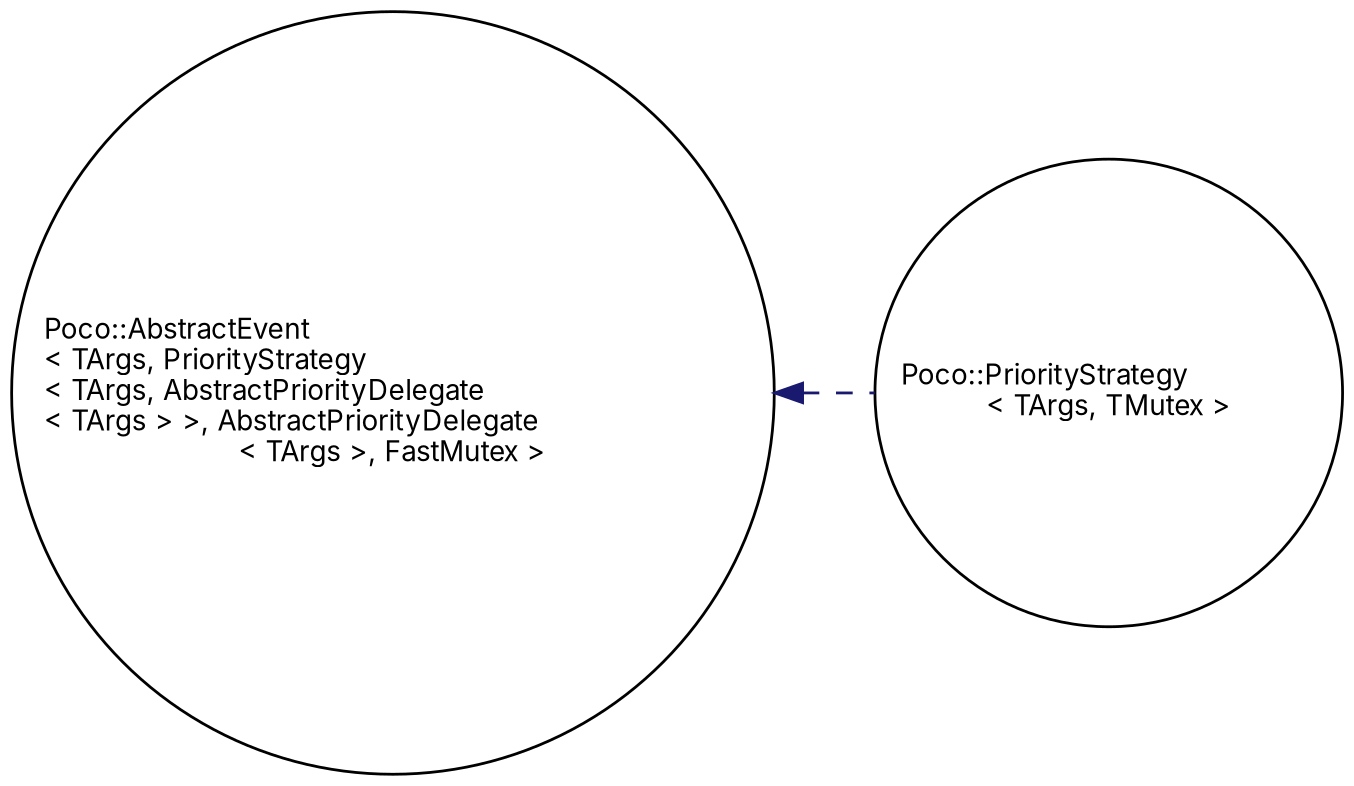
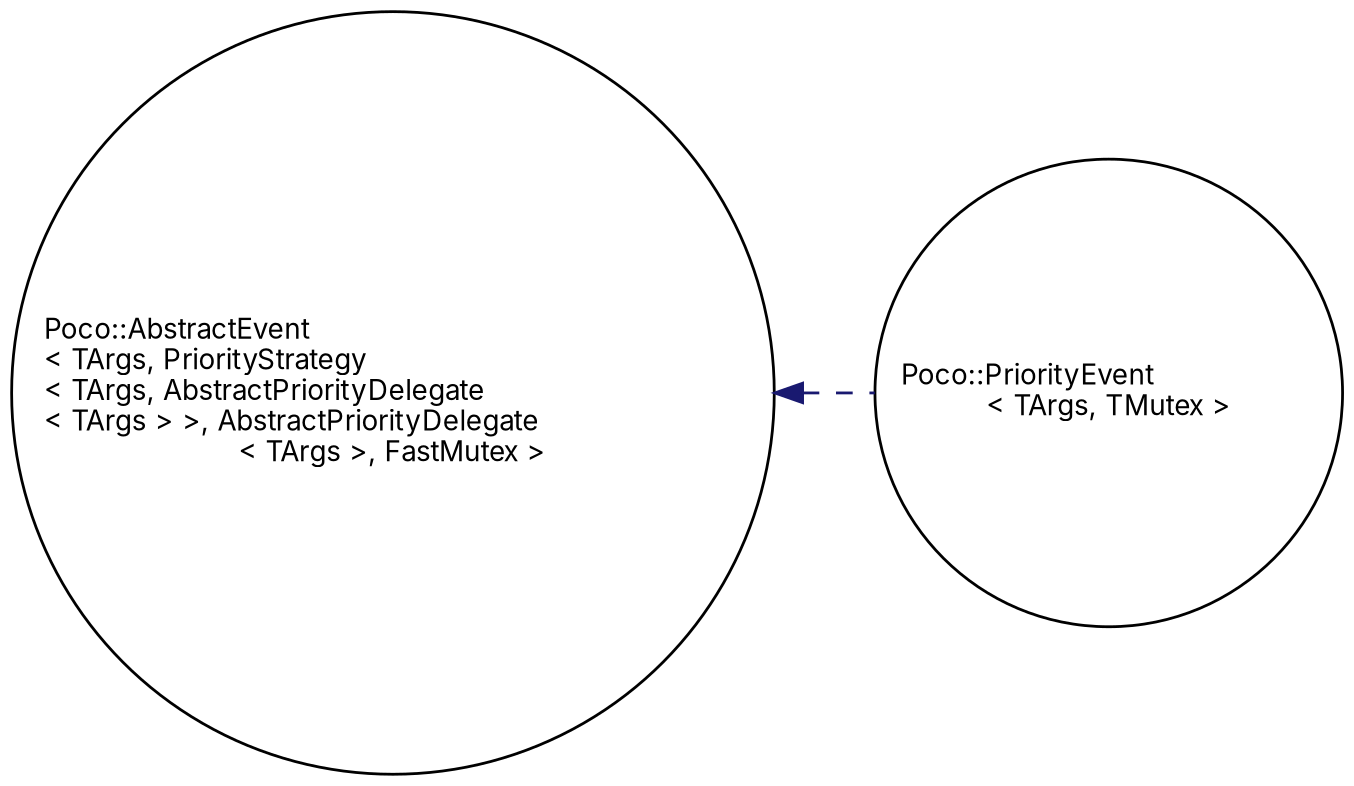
(1109, 393) -> (1109, 393)
